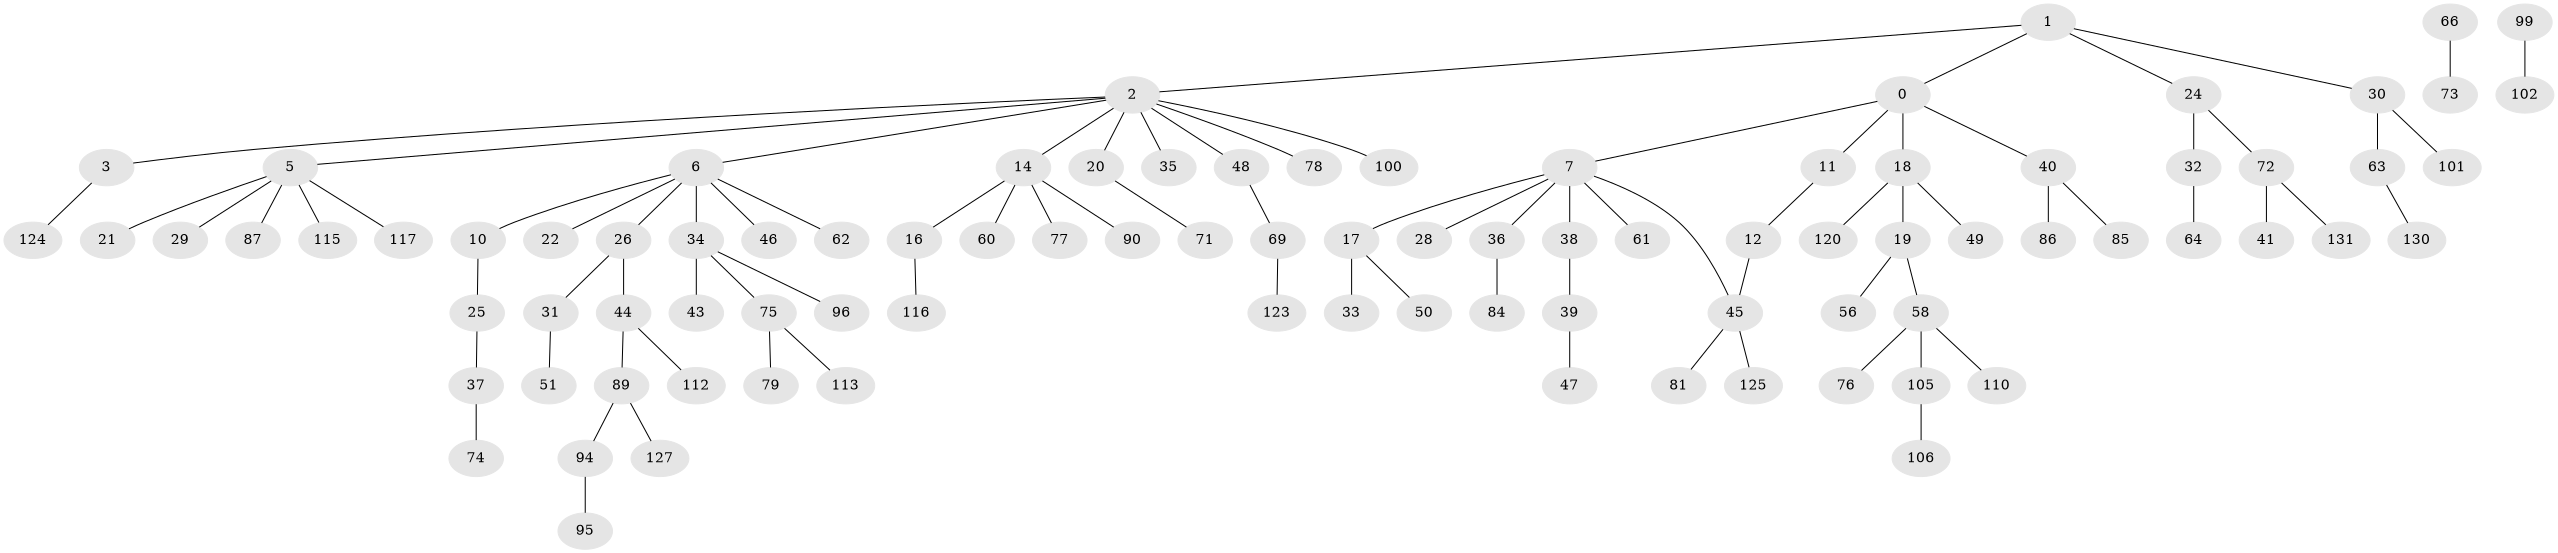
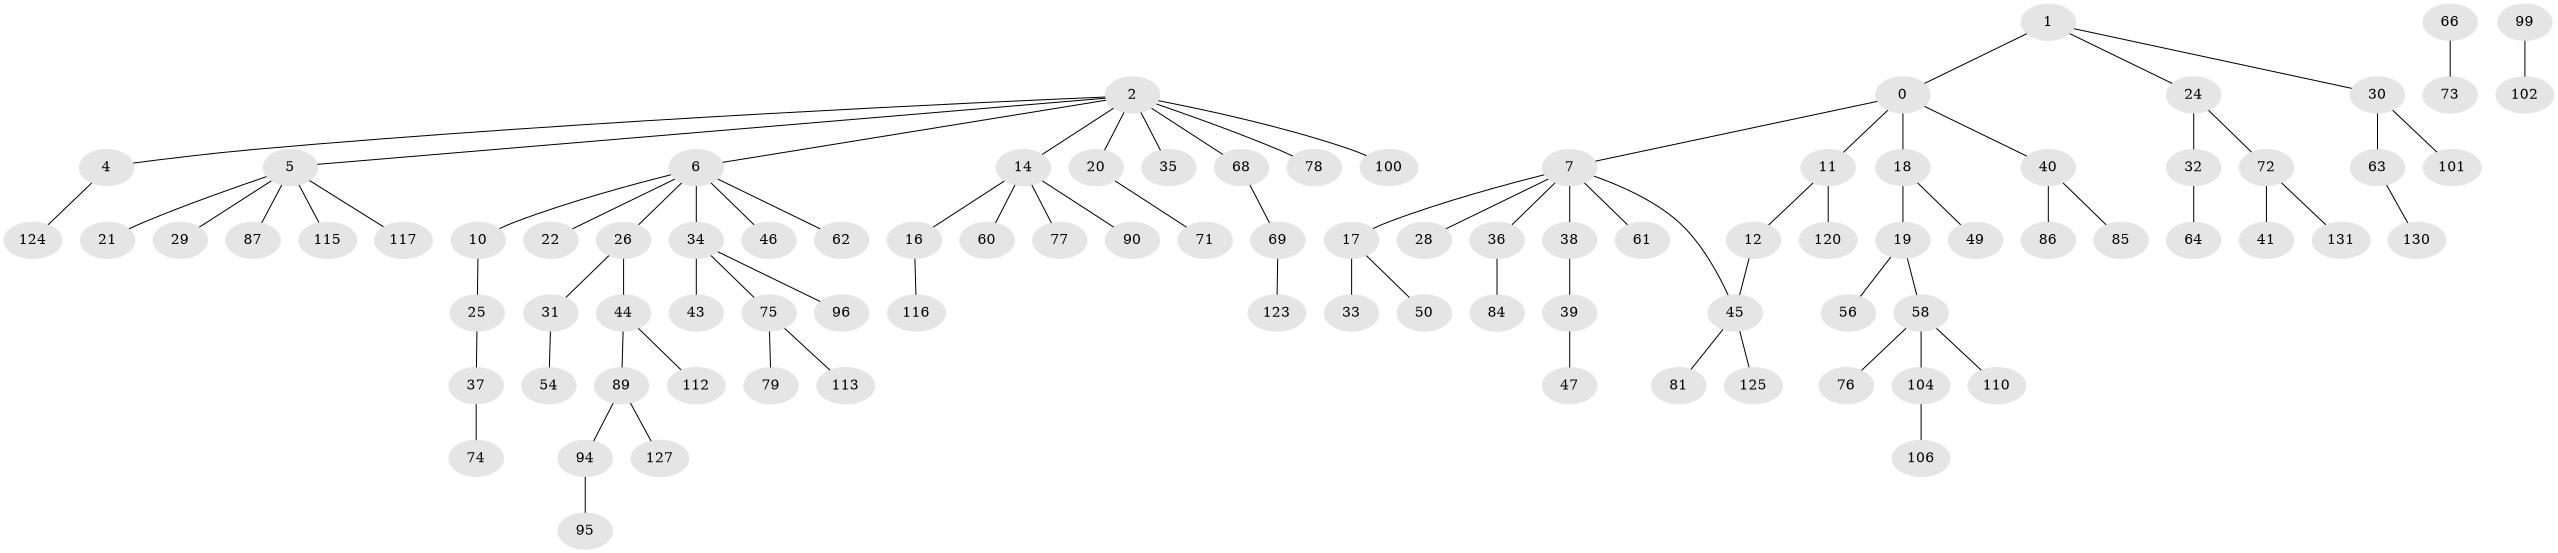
(1590, 59) -> none
(107, 168) -> (107, 168)
(1242, 168) -> (1242, 168)
(1866, 204) -> (1828, 204)
(549, 386) -> (549, 386)
(1921, 386) -> (1921, 386)
